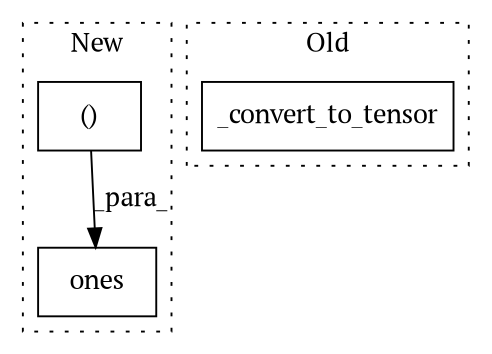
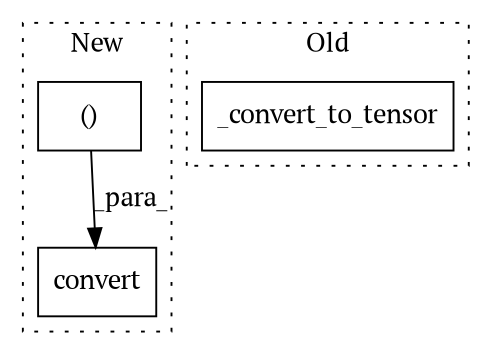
(97, 282) -> (97, 282)
